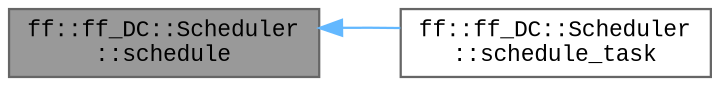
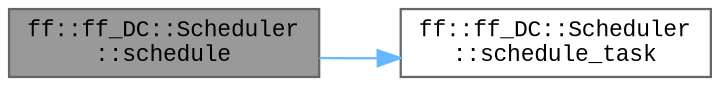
(371, 28) -> (349, 58)
